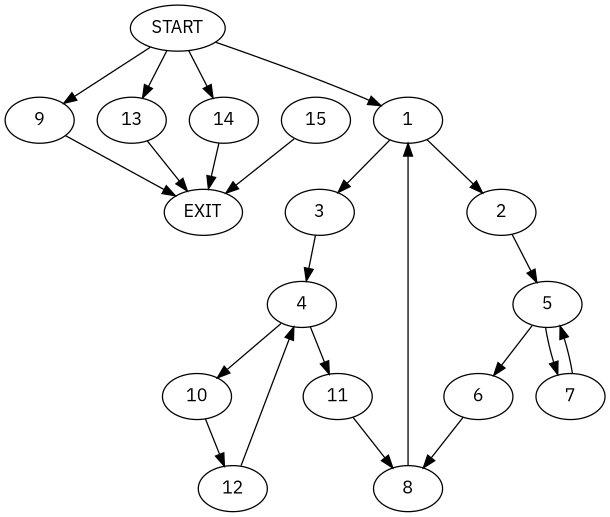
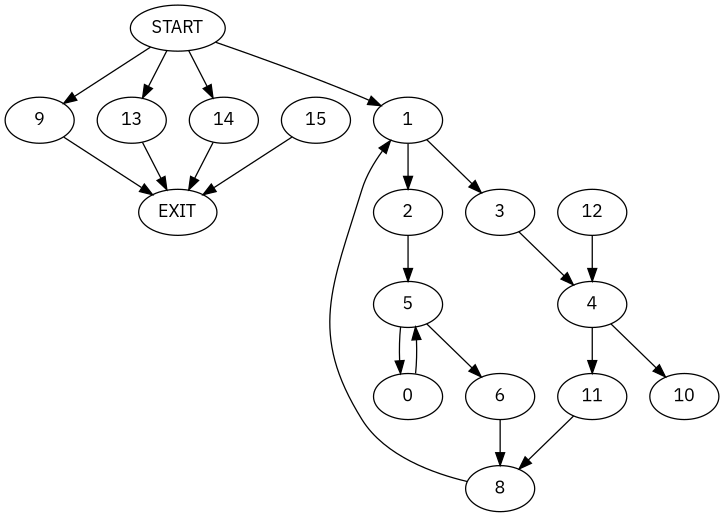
(571, 397) -> (408, 397)
(213, 437) -> none
